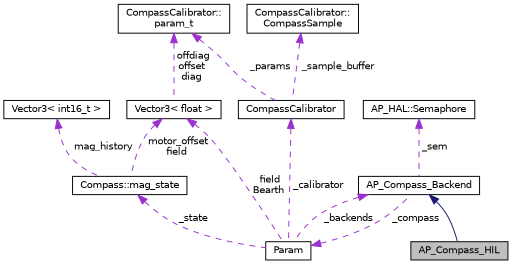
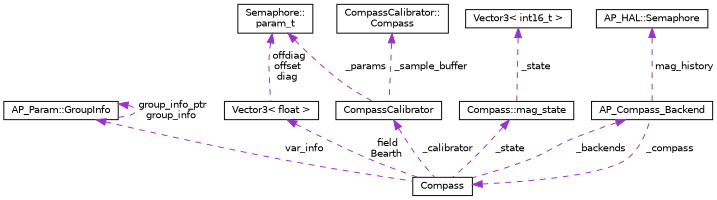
(174, 19) -> (275, 19)
(303, 19) -> (393, 19)
none -> (61, 111)
(102, 147) -> (535, 67)
(433, 147) -> (683, 67)
(139, 149) -> none
(288, 251) -> (443, 186)
(459, 251) -> none
